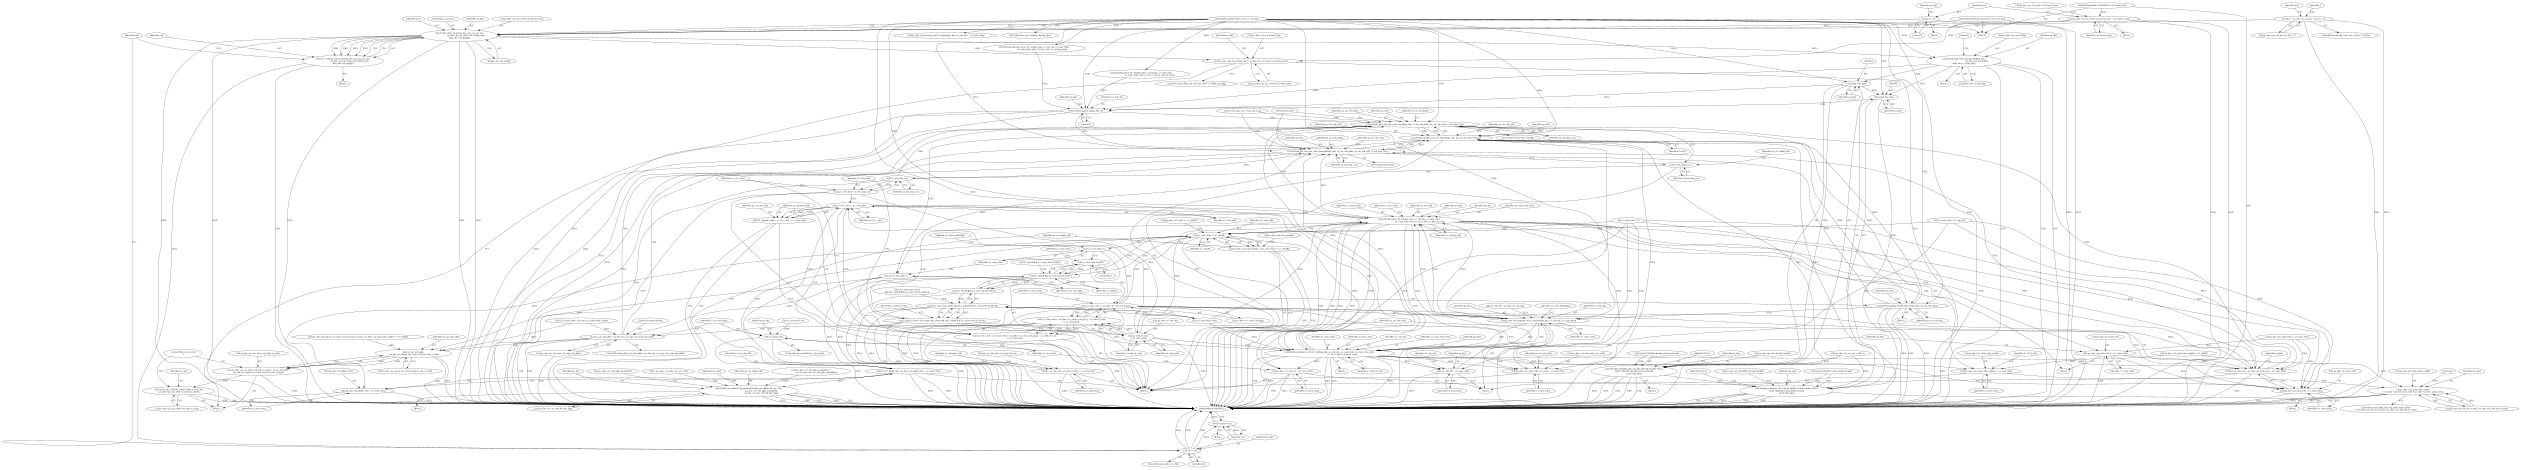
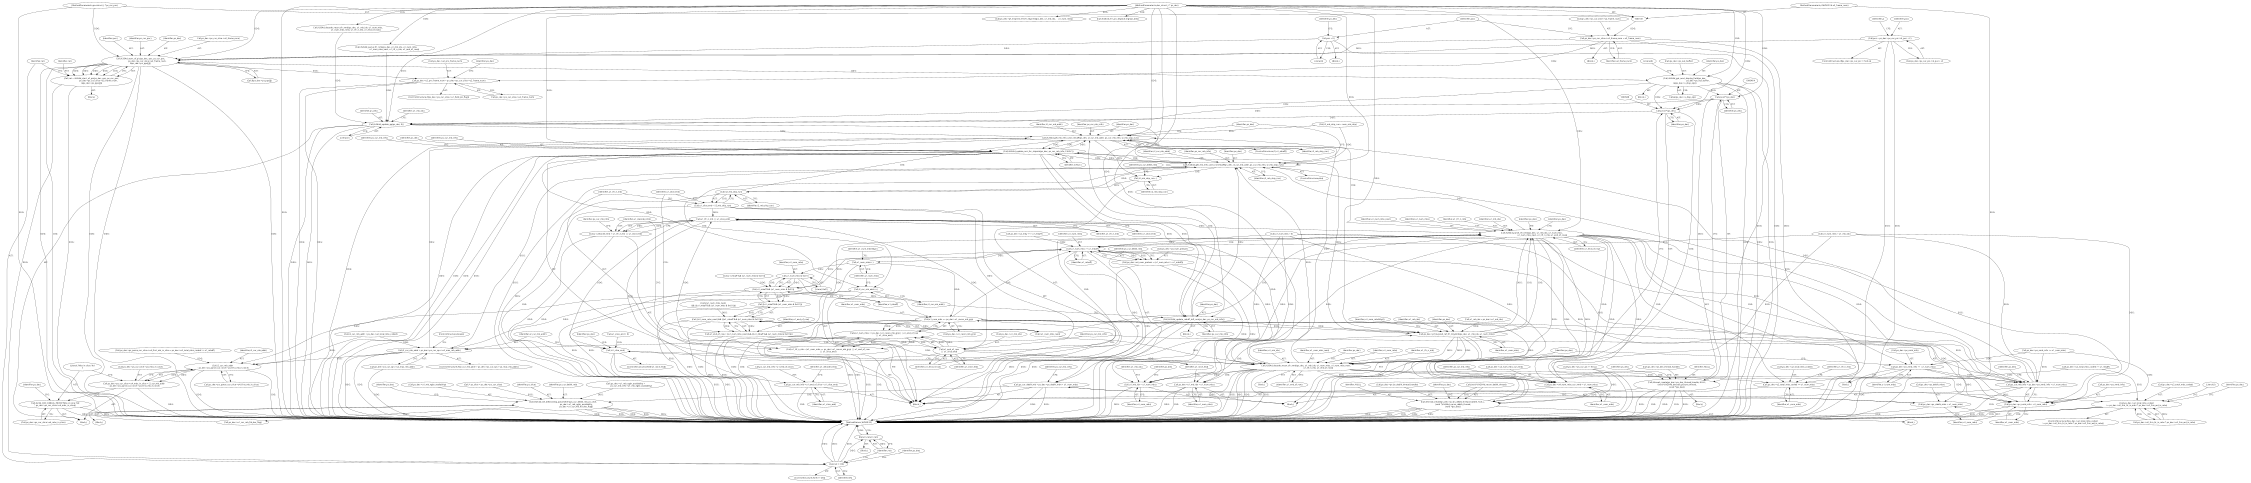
(2101, 11) -> (1625, 28)
(1657, 353) -> none
